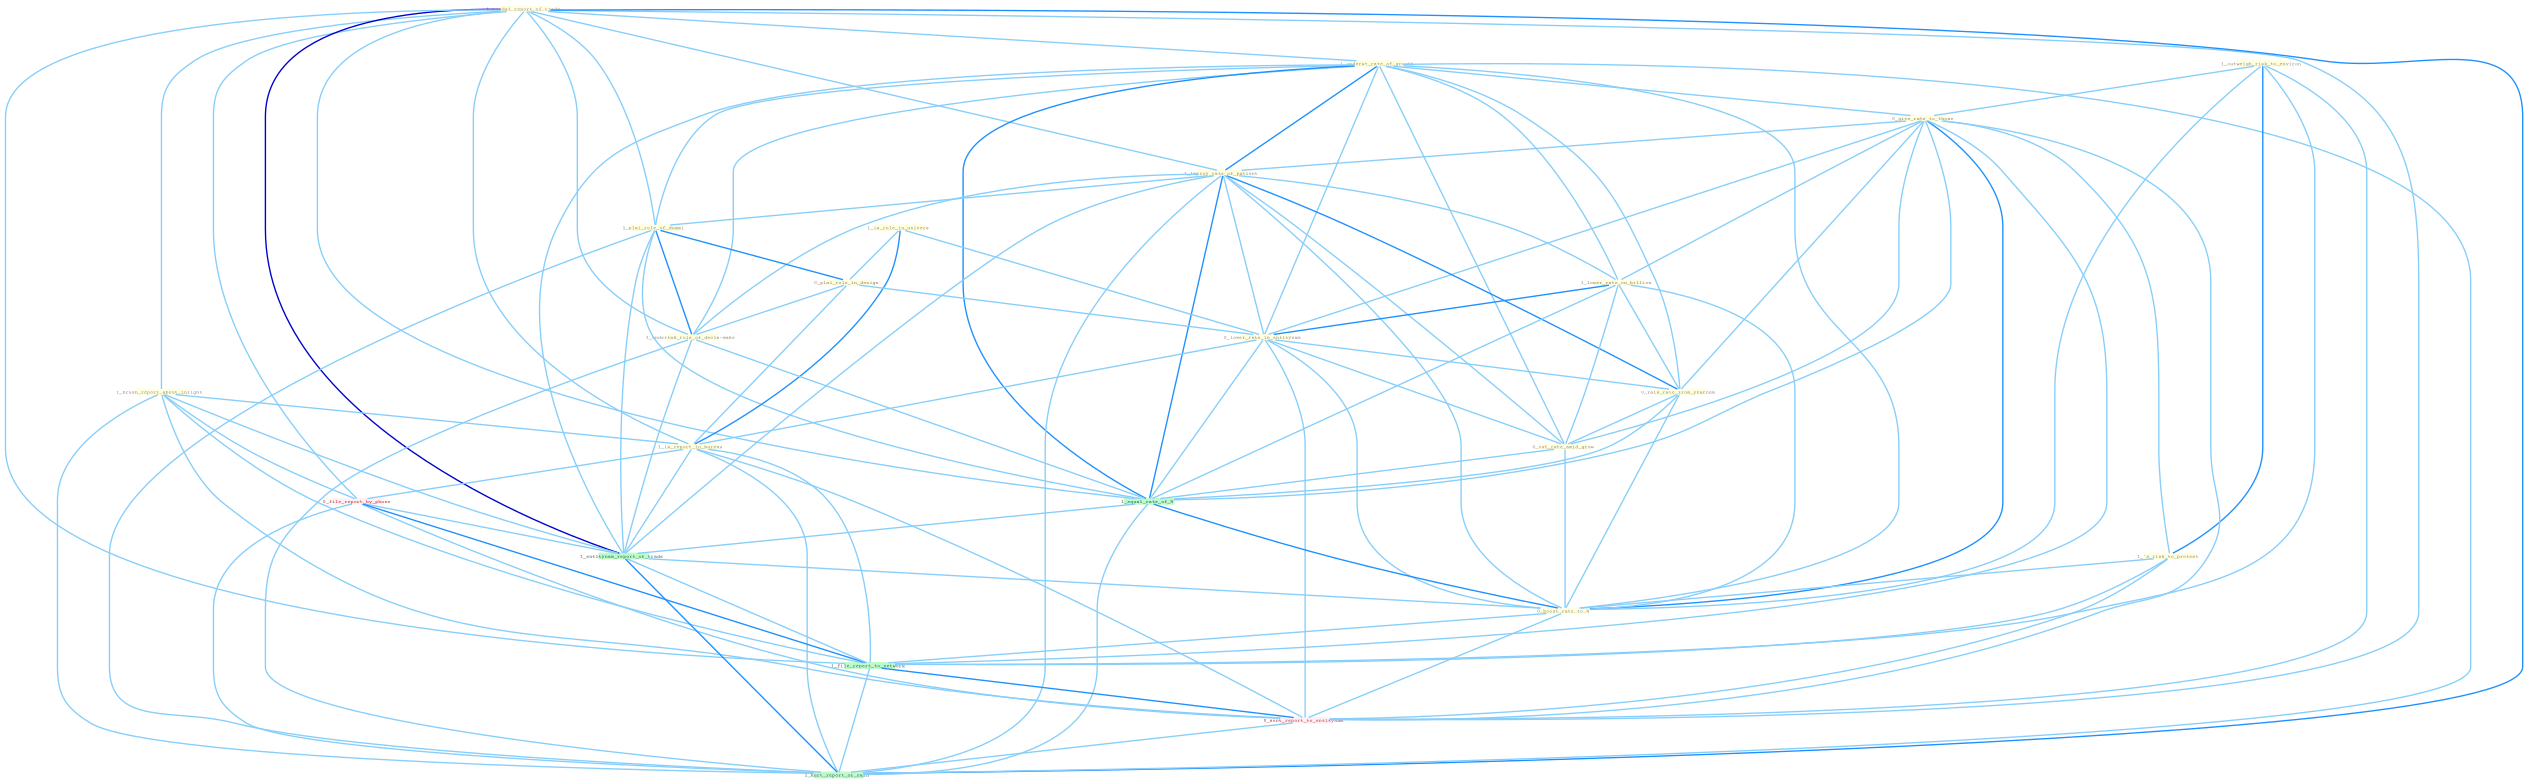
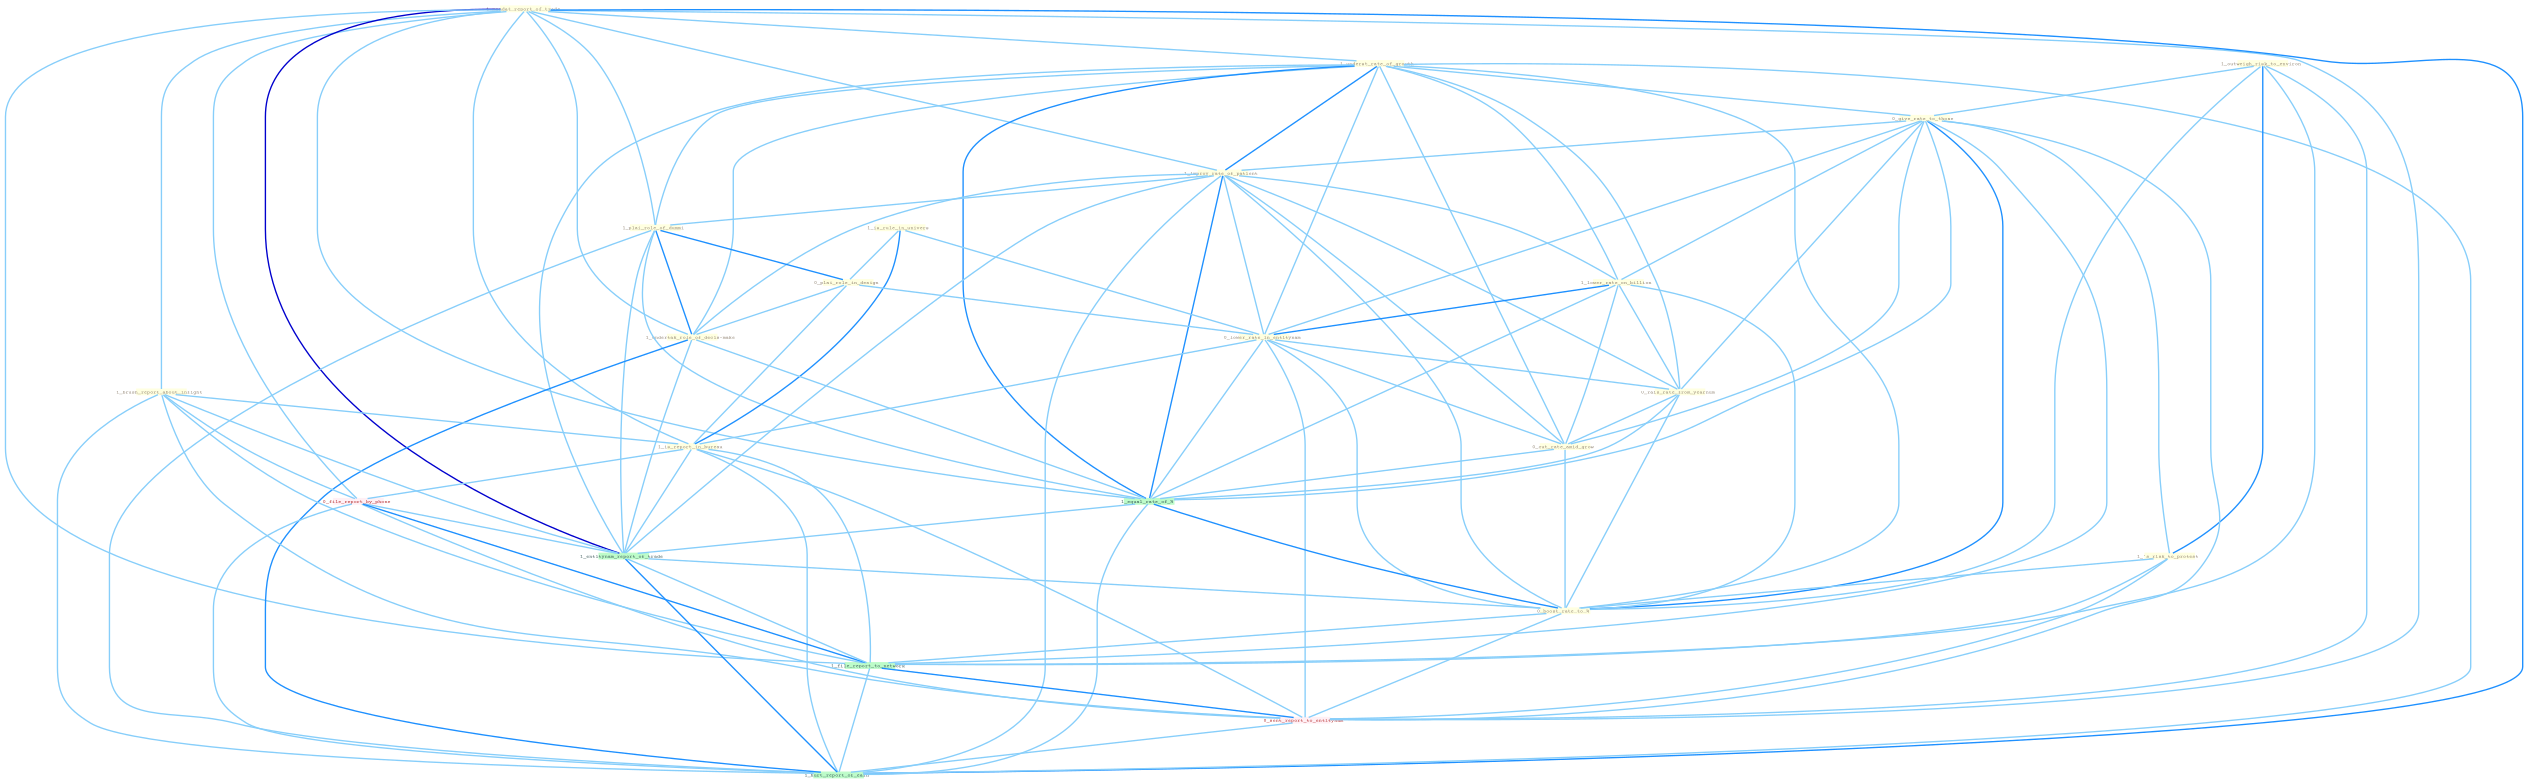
(1466, 282) -> (1466, 282)
(265, 659) -> (265, 659)
